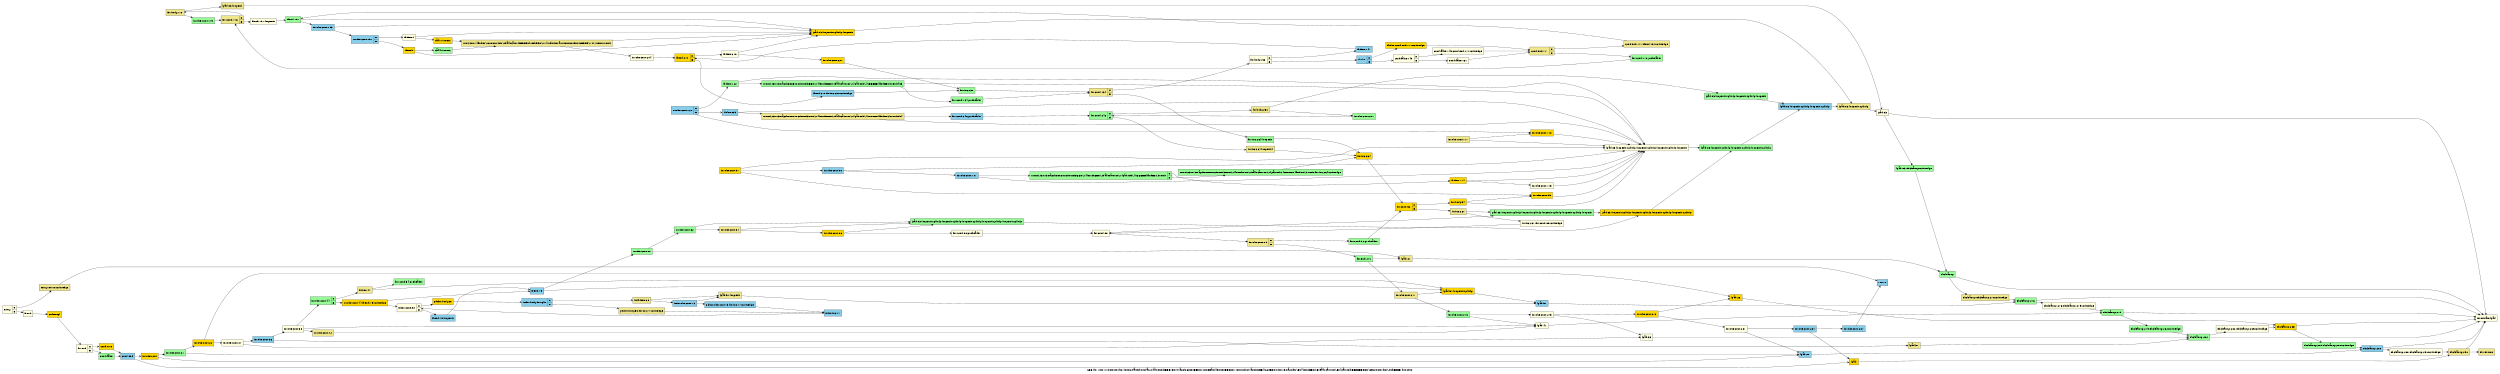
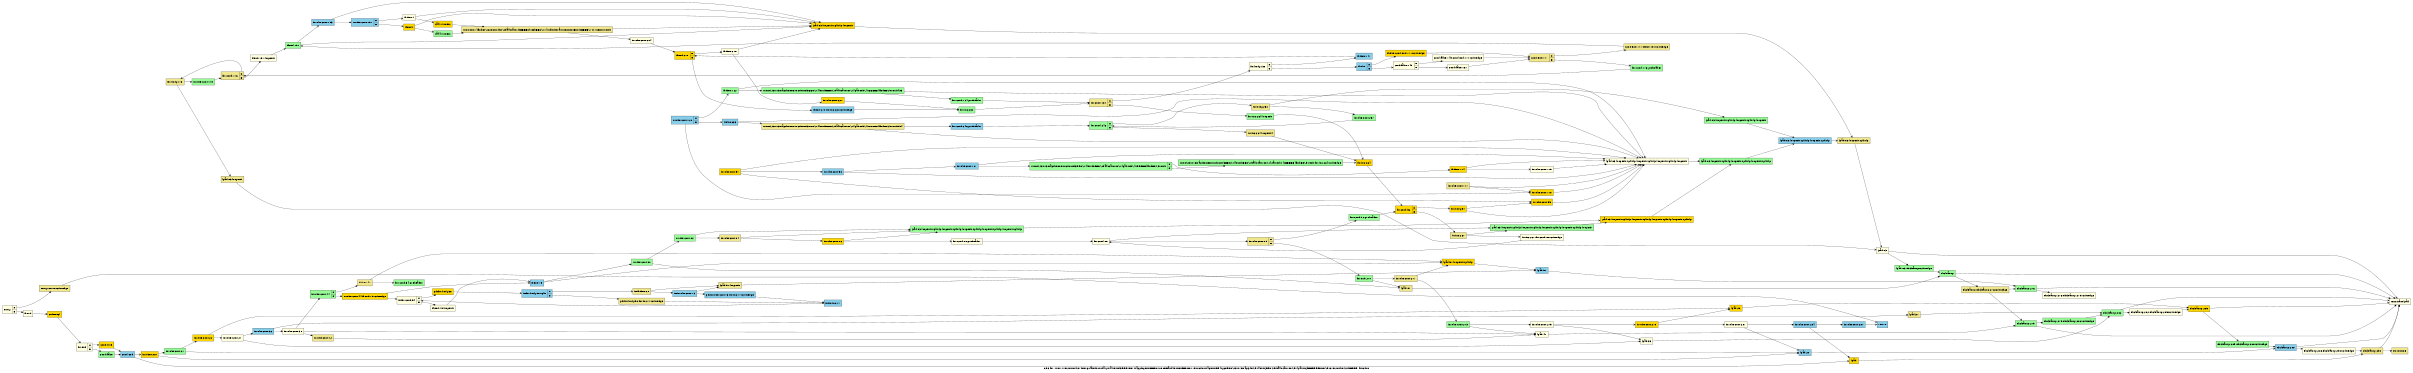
(2095, 310) -> (2005, 306)
(443, 318) -> (443, 308)
